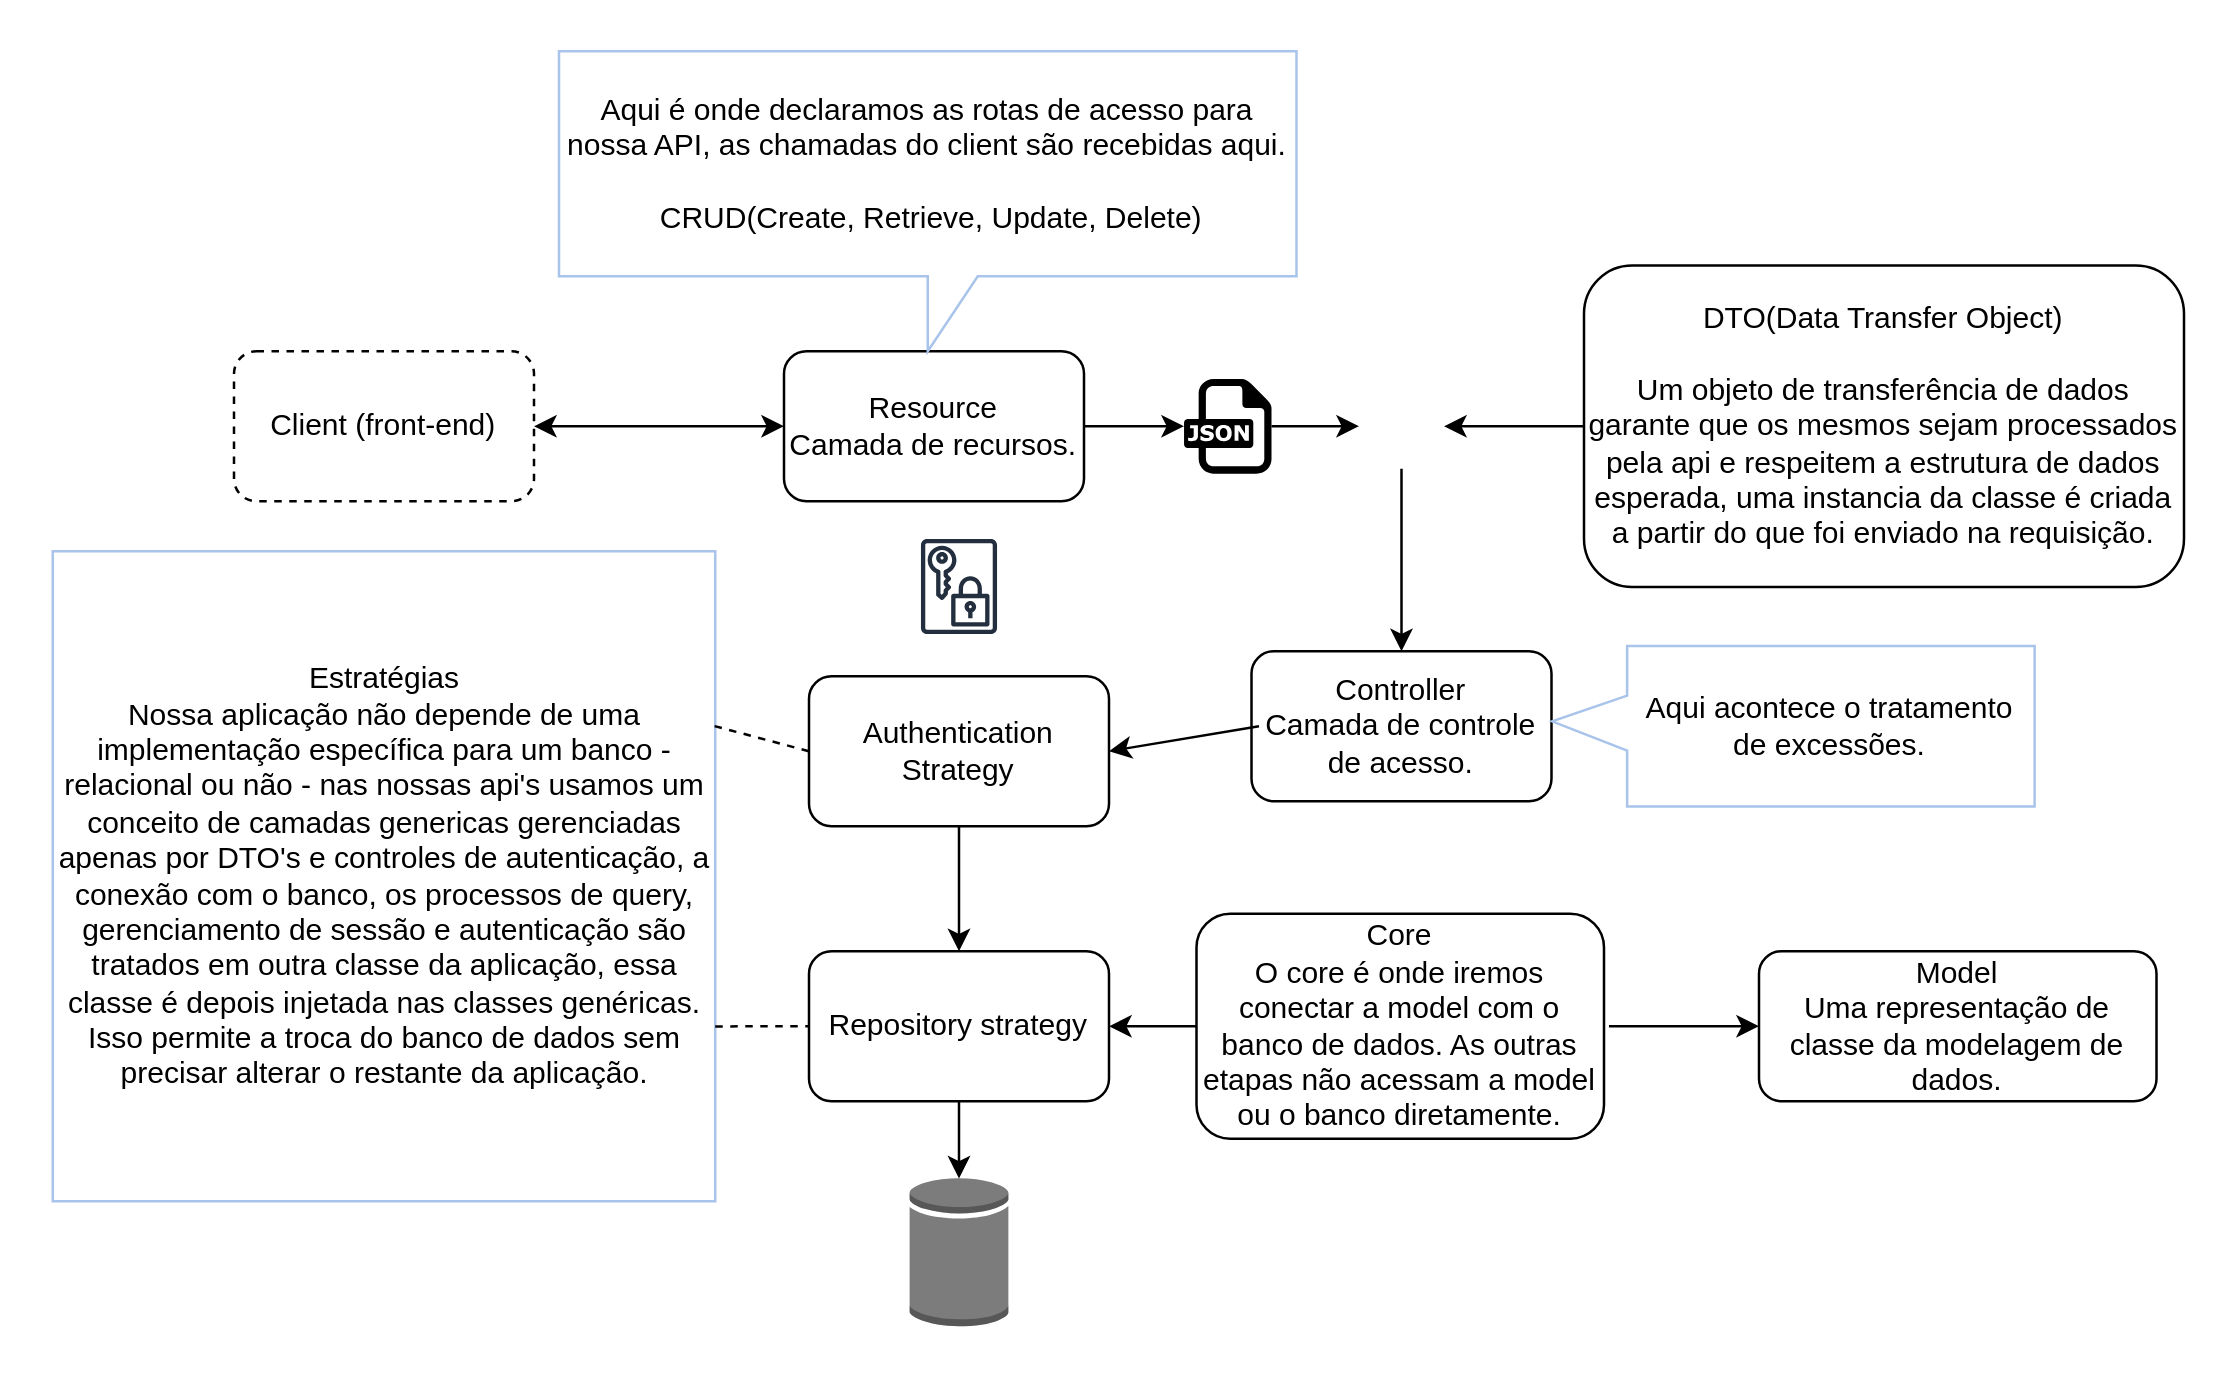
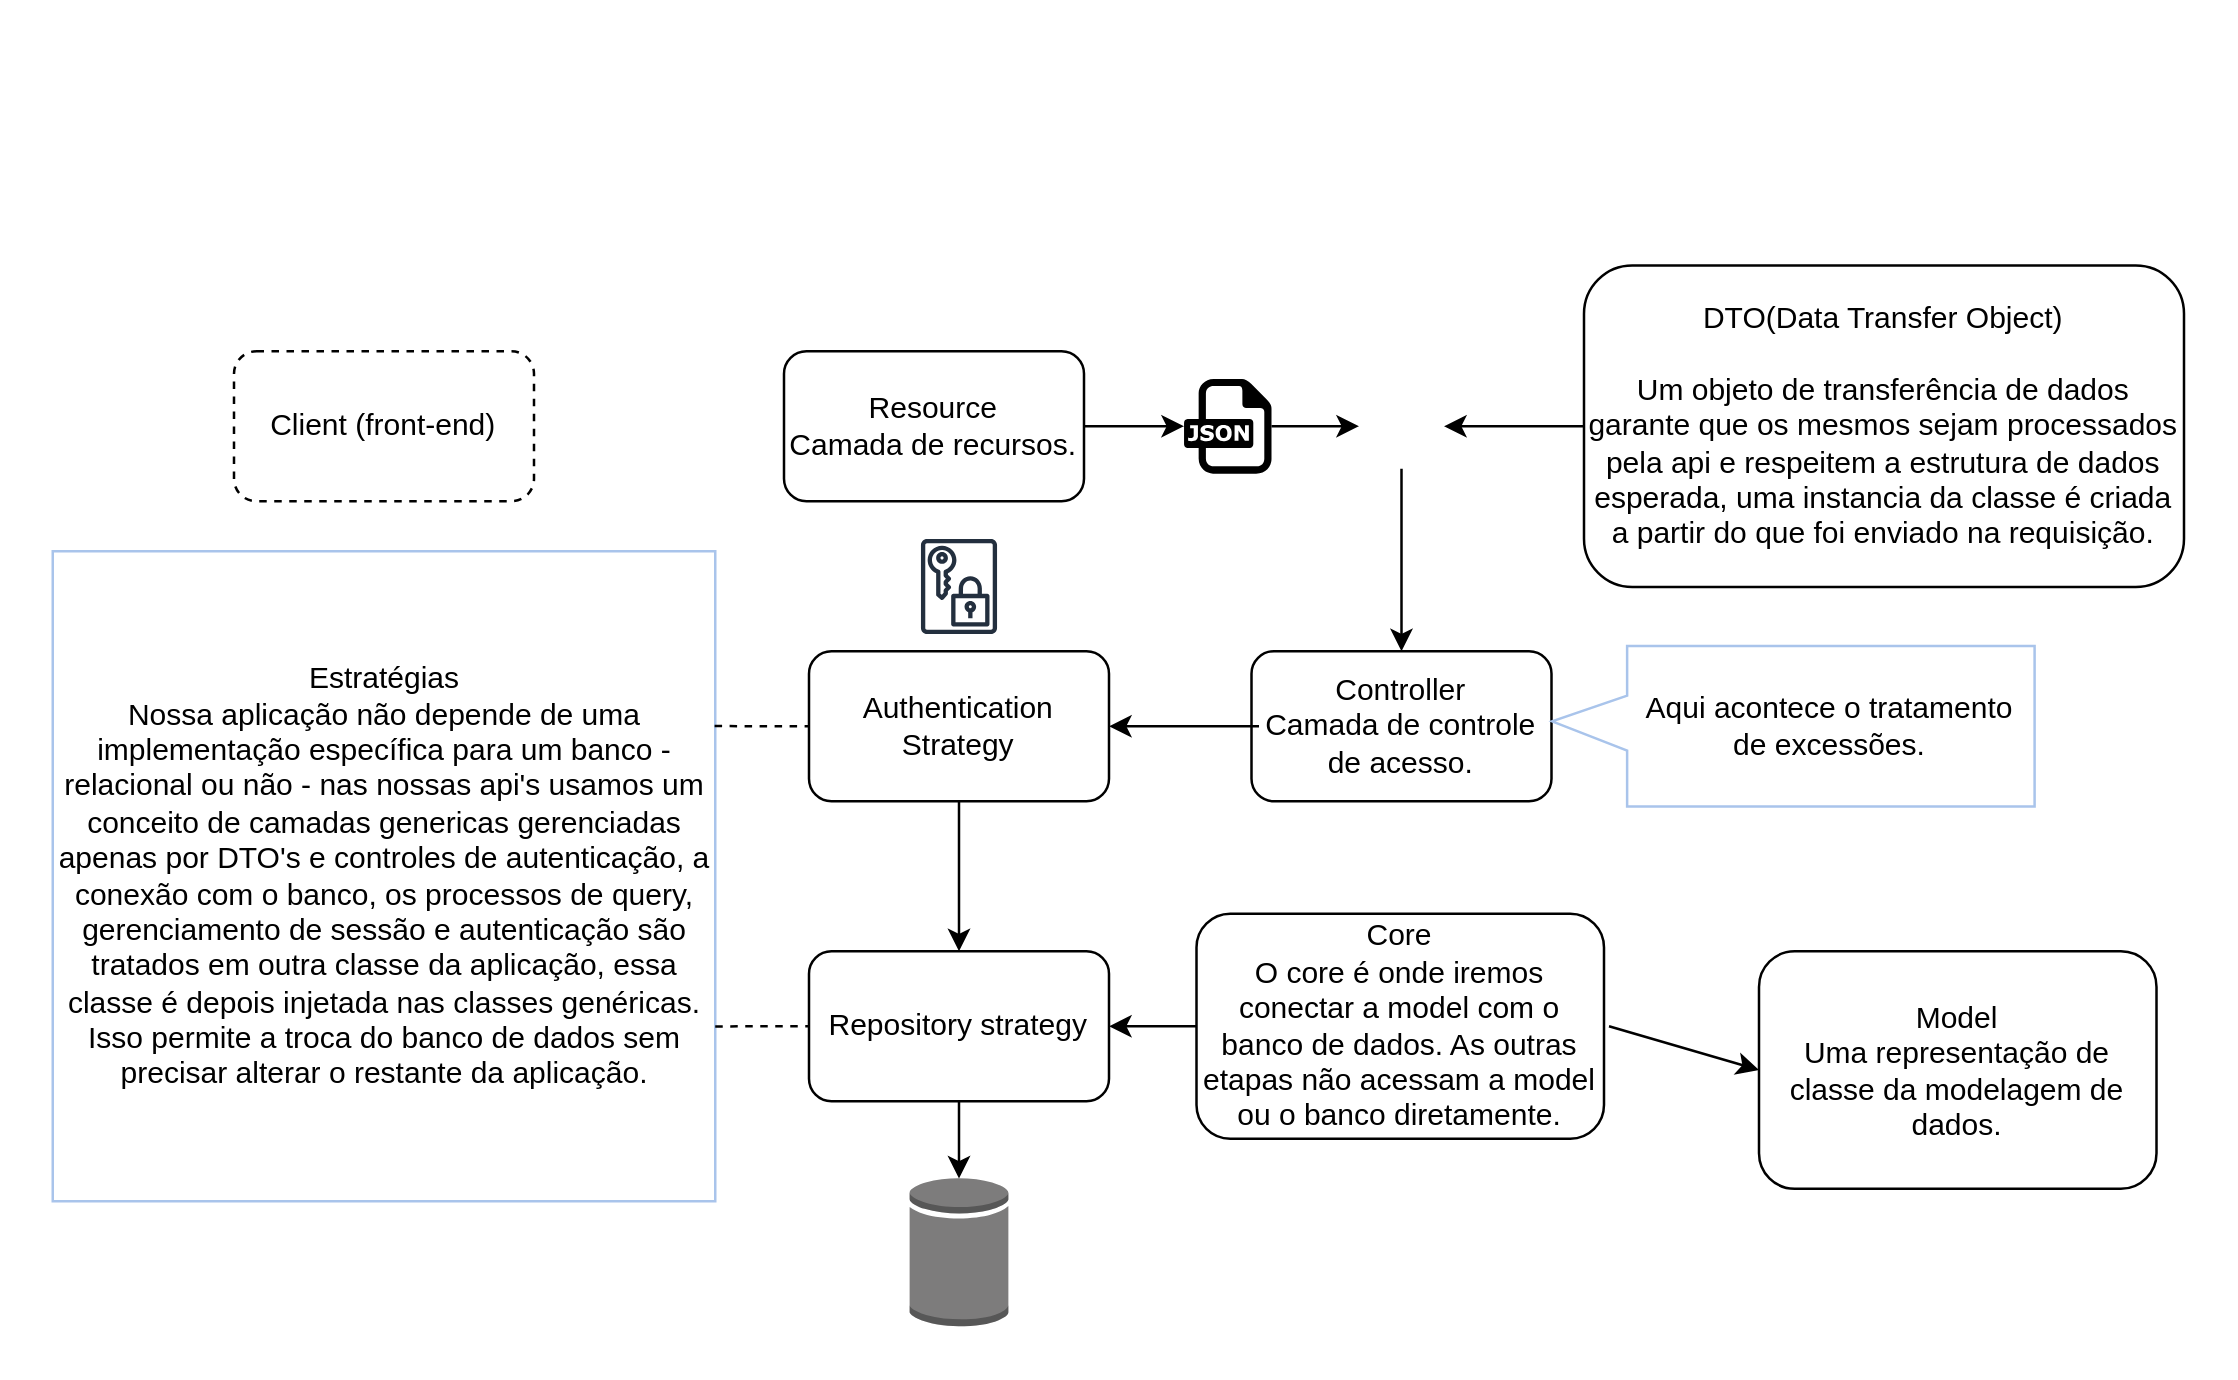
(928, 201) -> none
(659, 426) -> none
(959, 751) -> (959, 726)
(1958, 1026) -> (1958, 1070)
